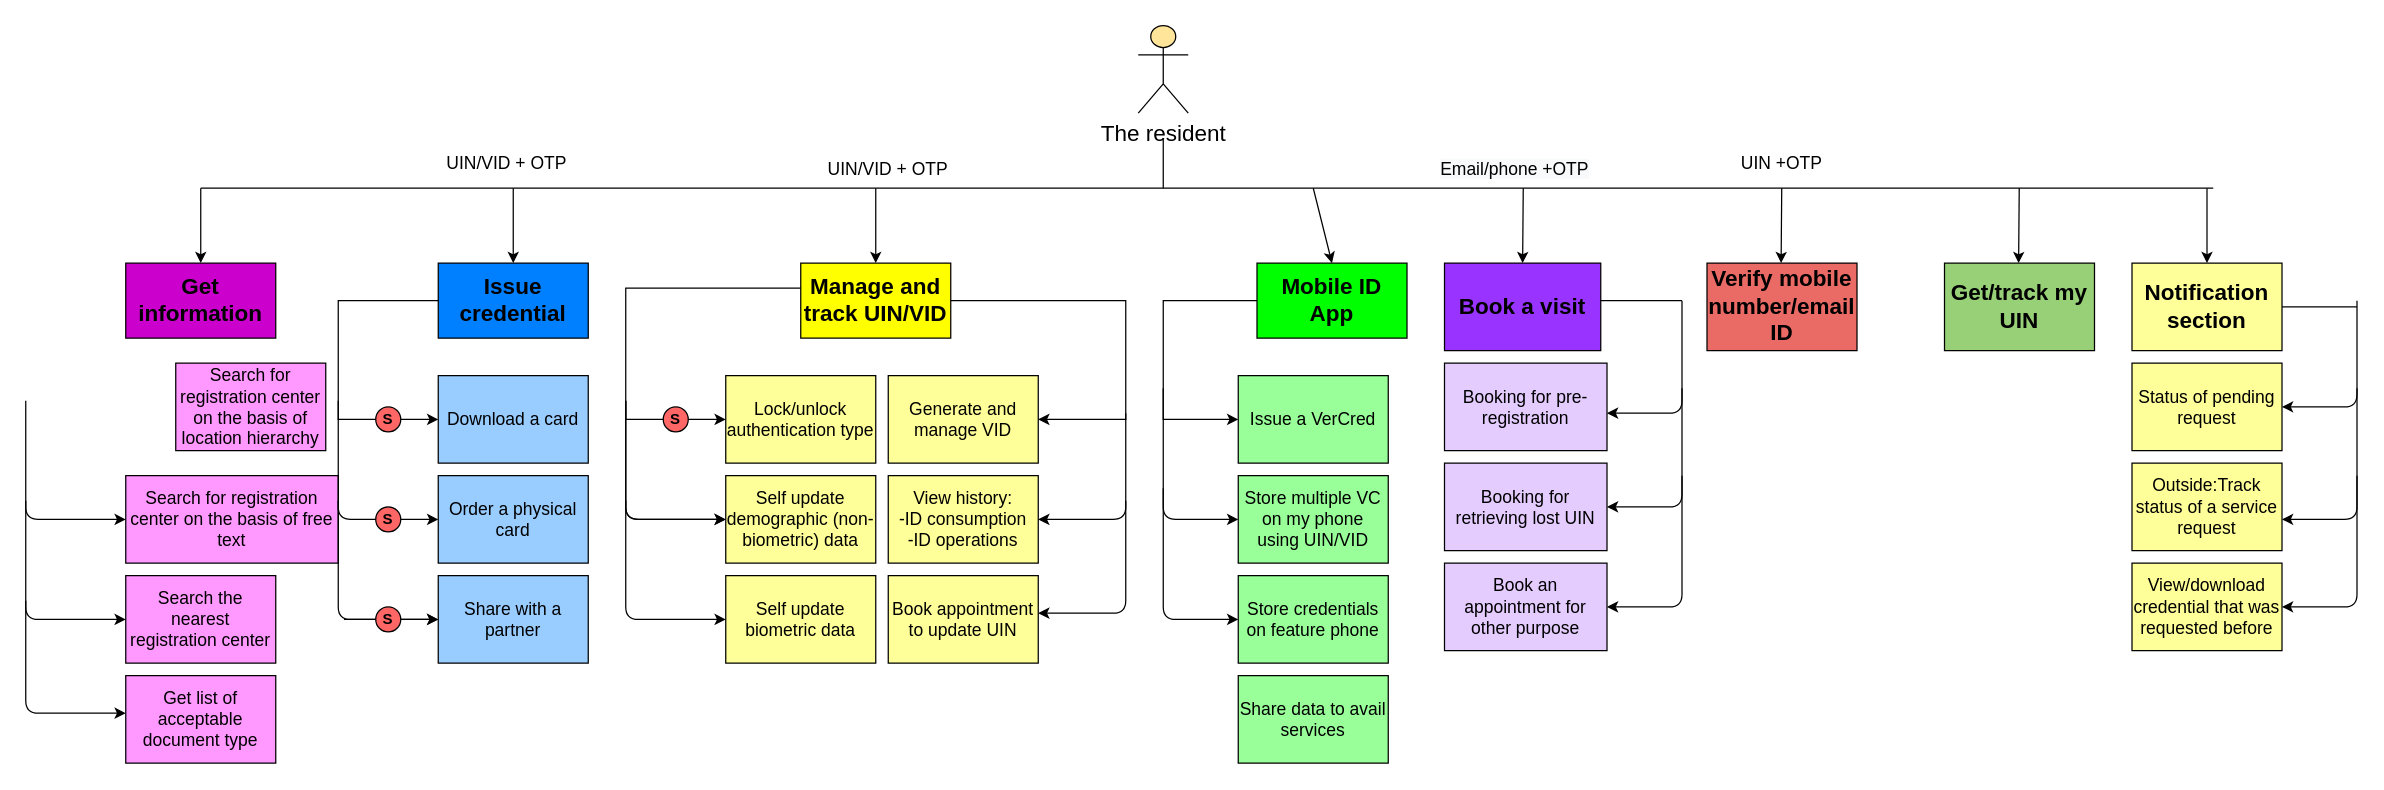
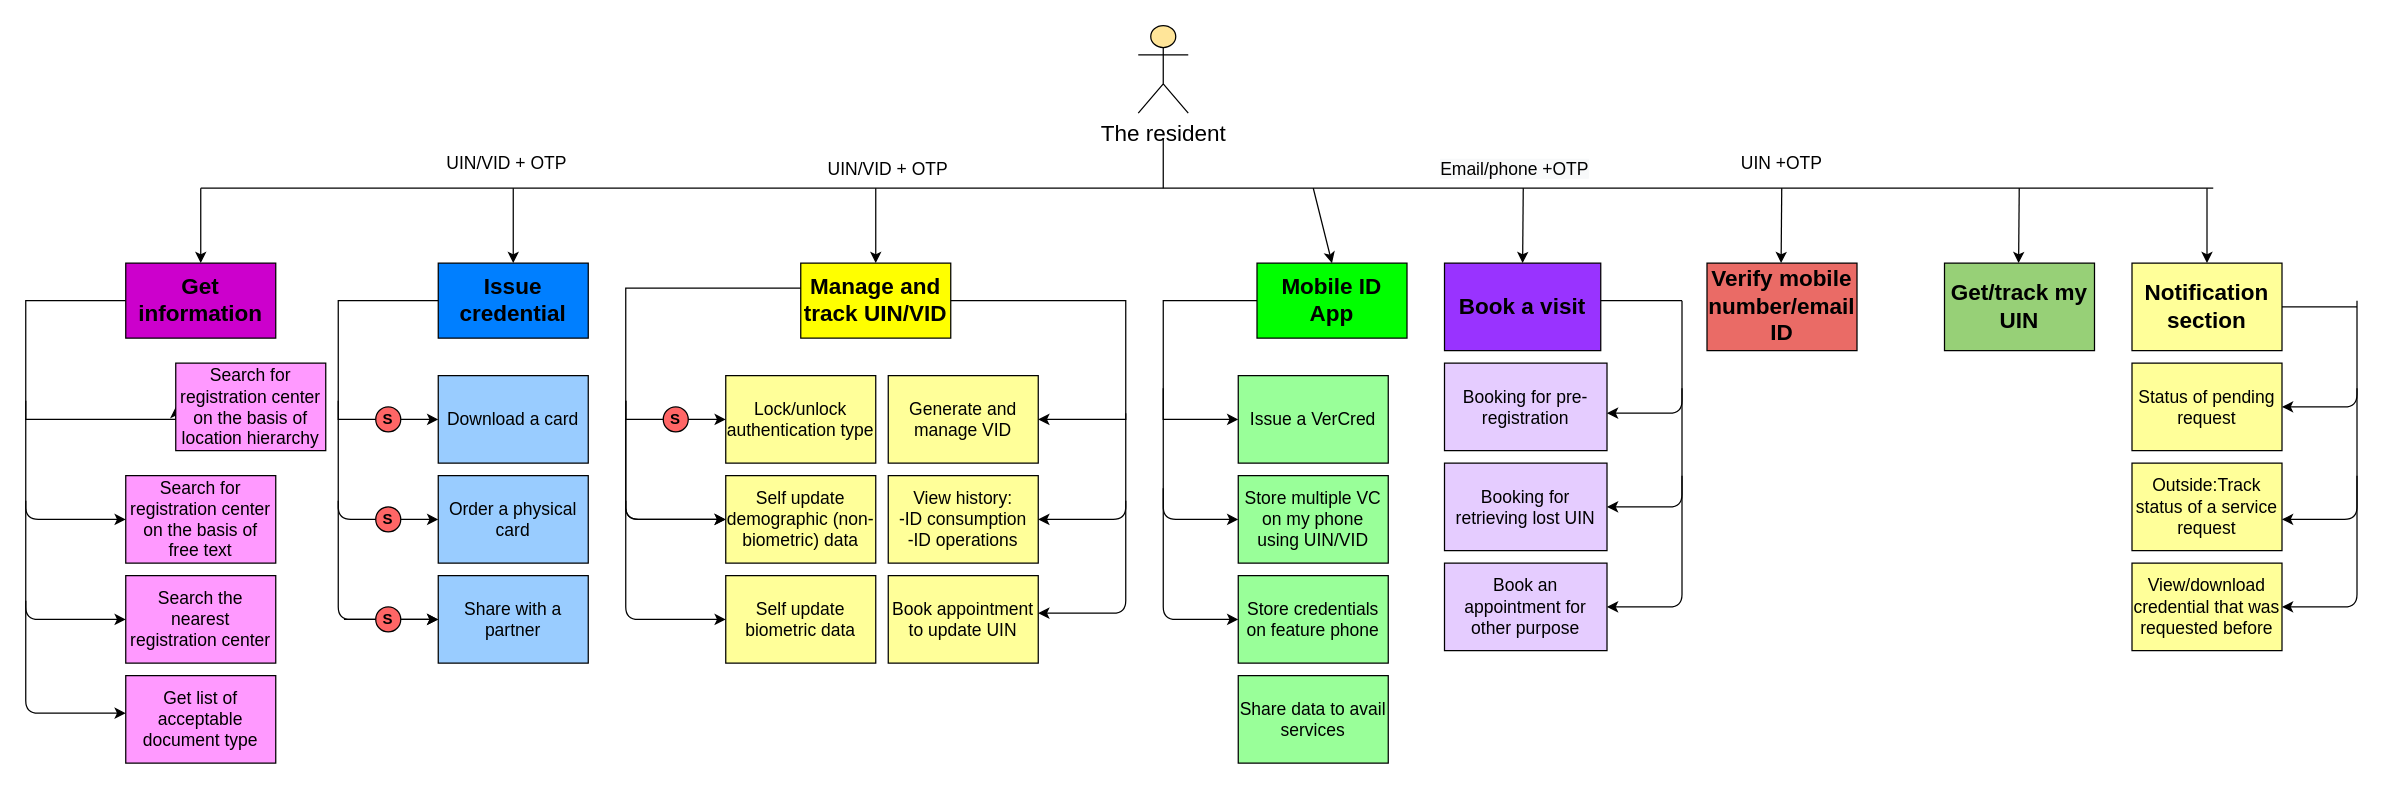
none -> (27, 301)
(232, 519) -> (201, 519)
